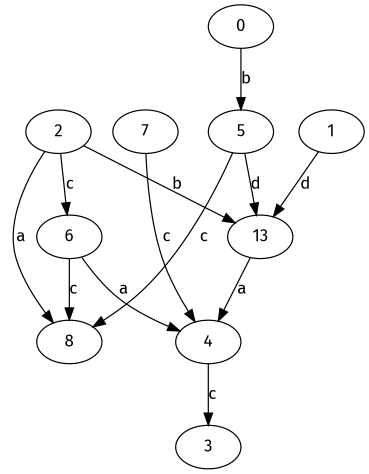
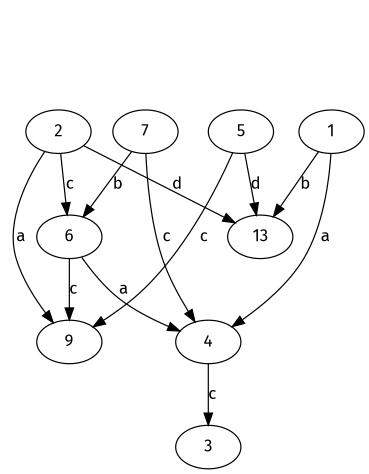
(241, 27) -> none
none -> (111, 179)
(177, 184) -> (177, 184)
(306, 184) -> (306, 184)
(237, 284) -> (309, 249)
(69, 342) -> (69, 342)
